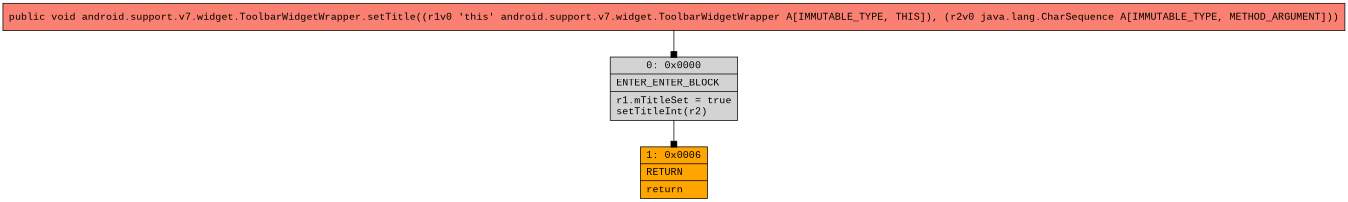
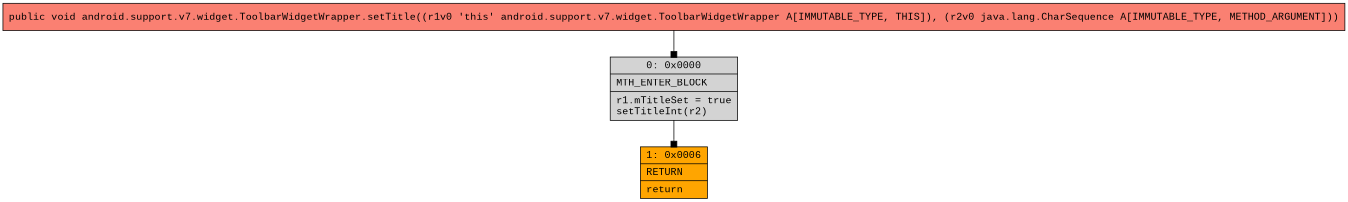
(668, 82) -> (662, 82)
